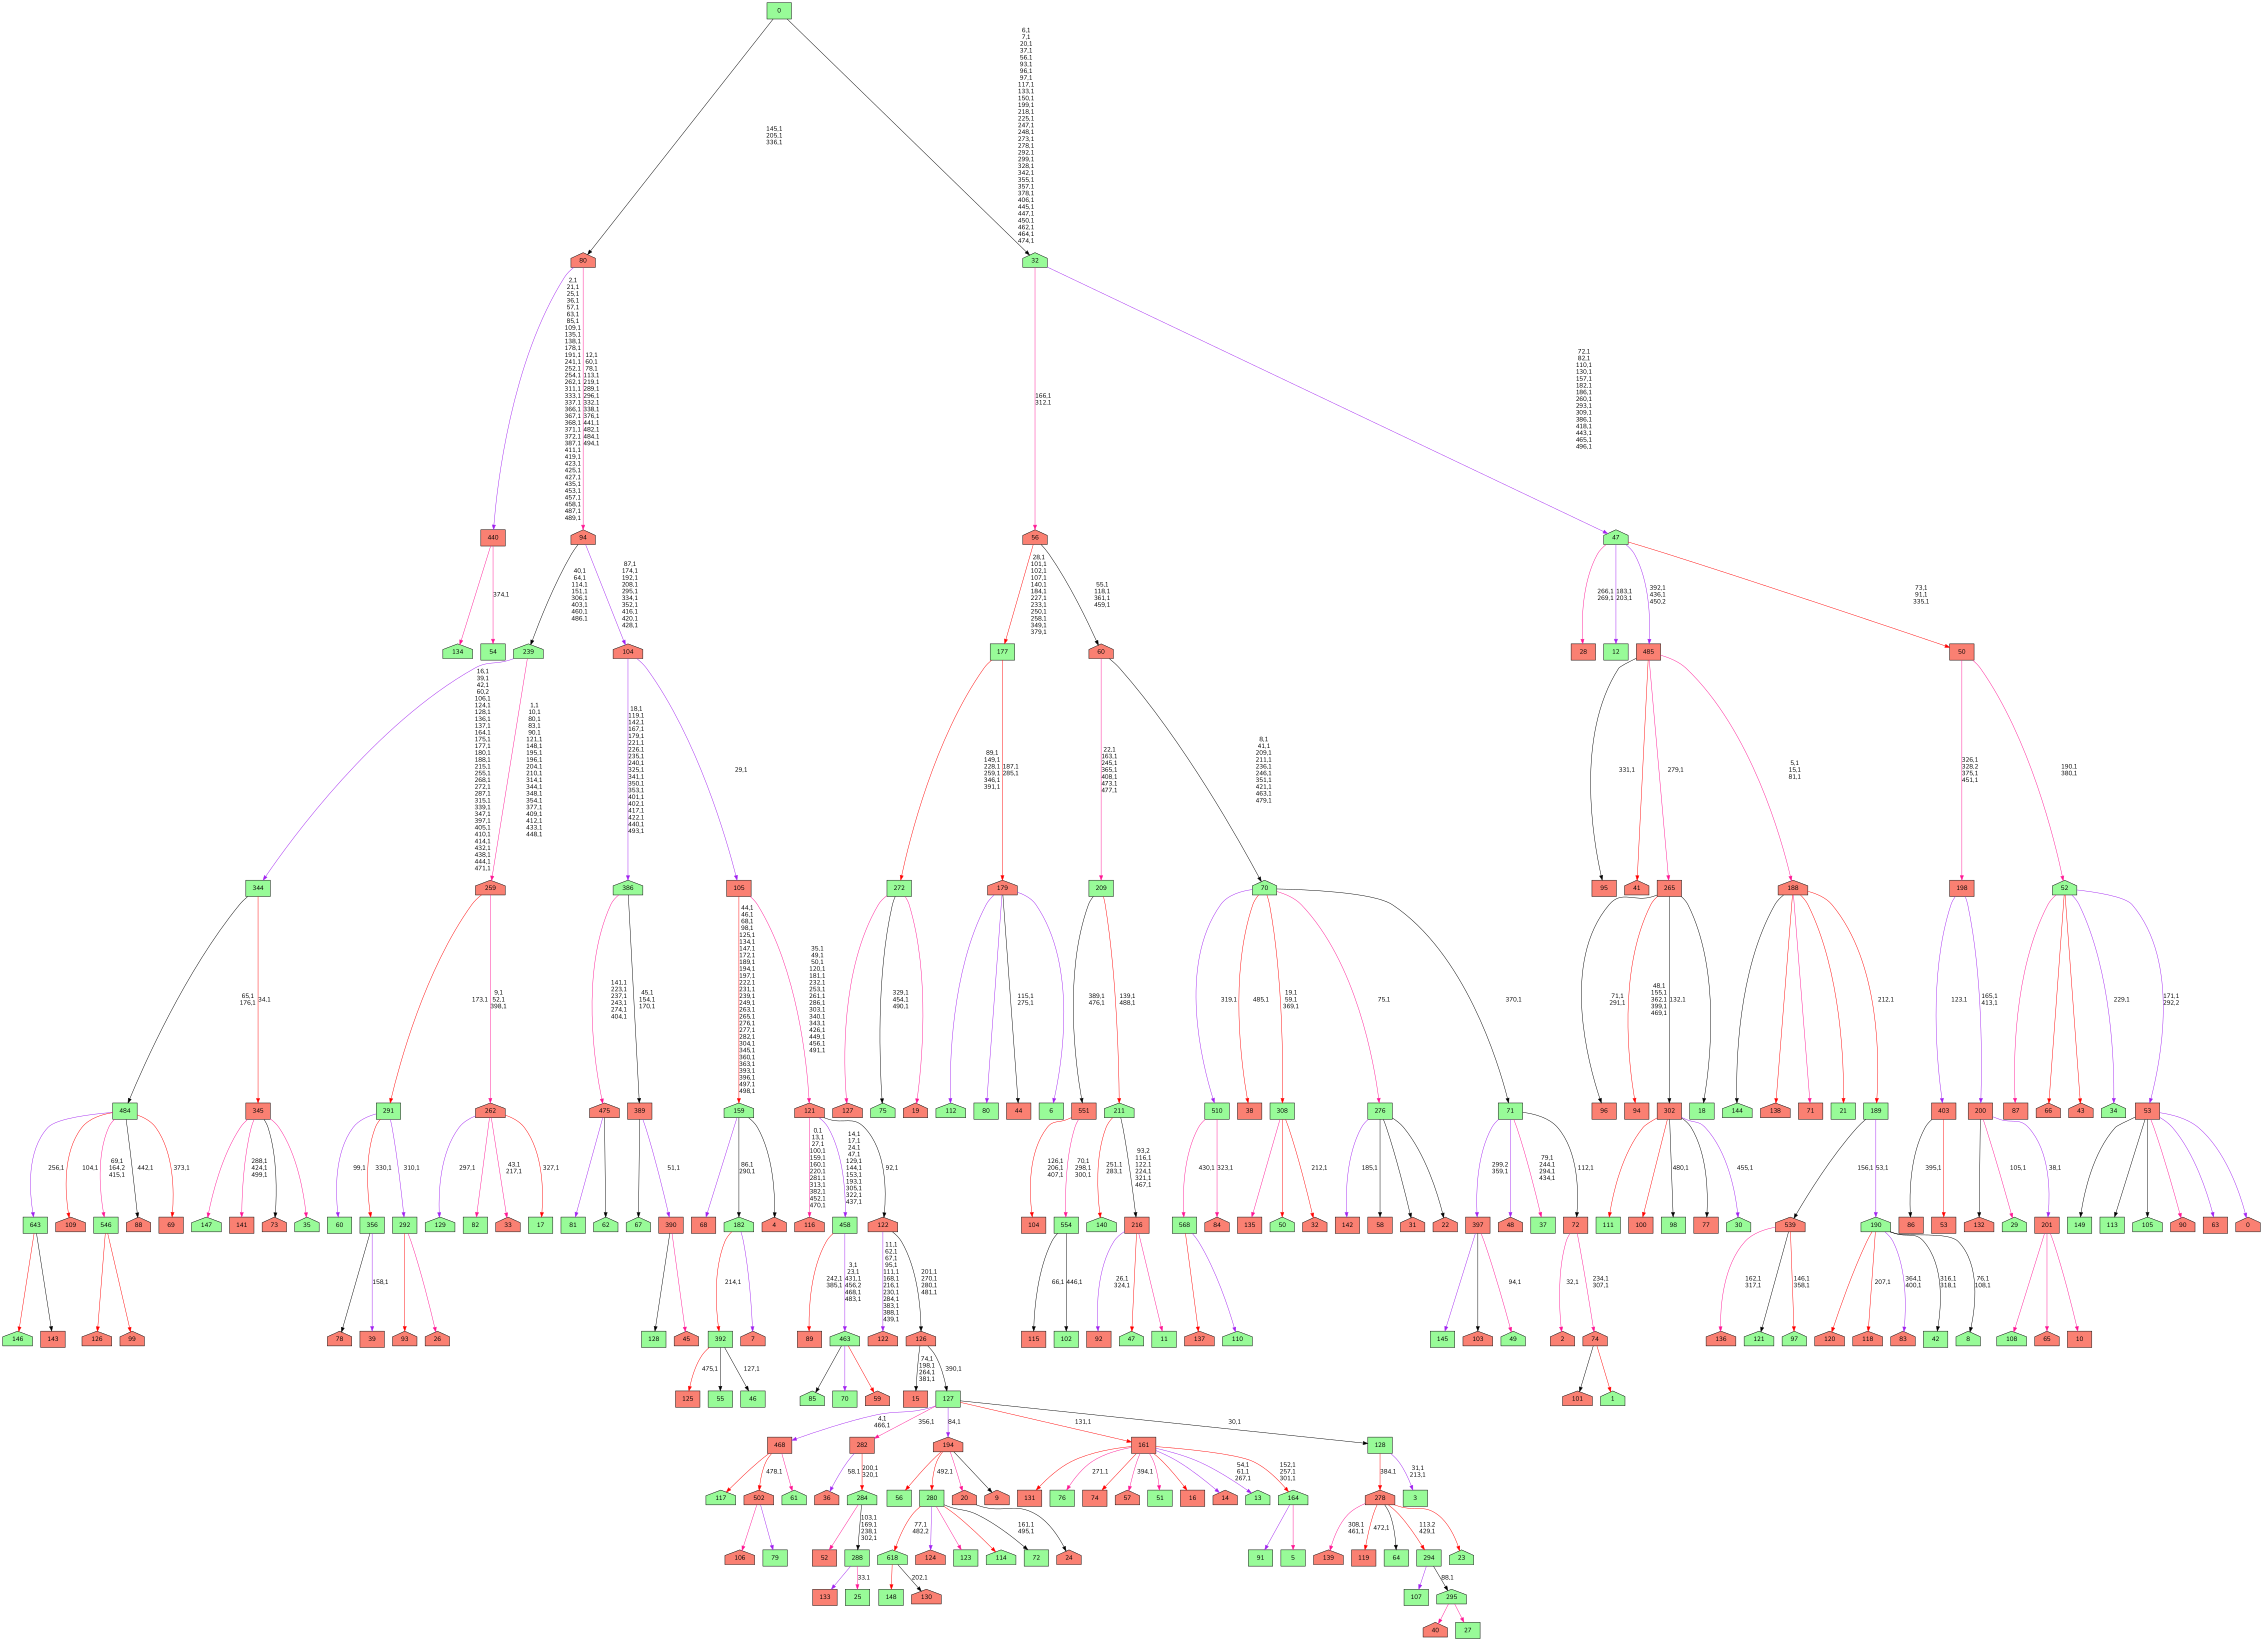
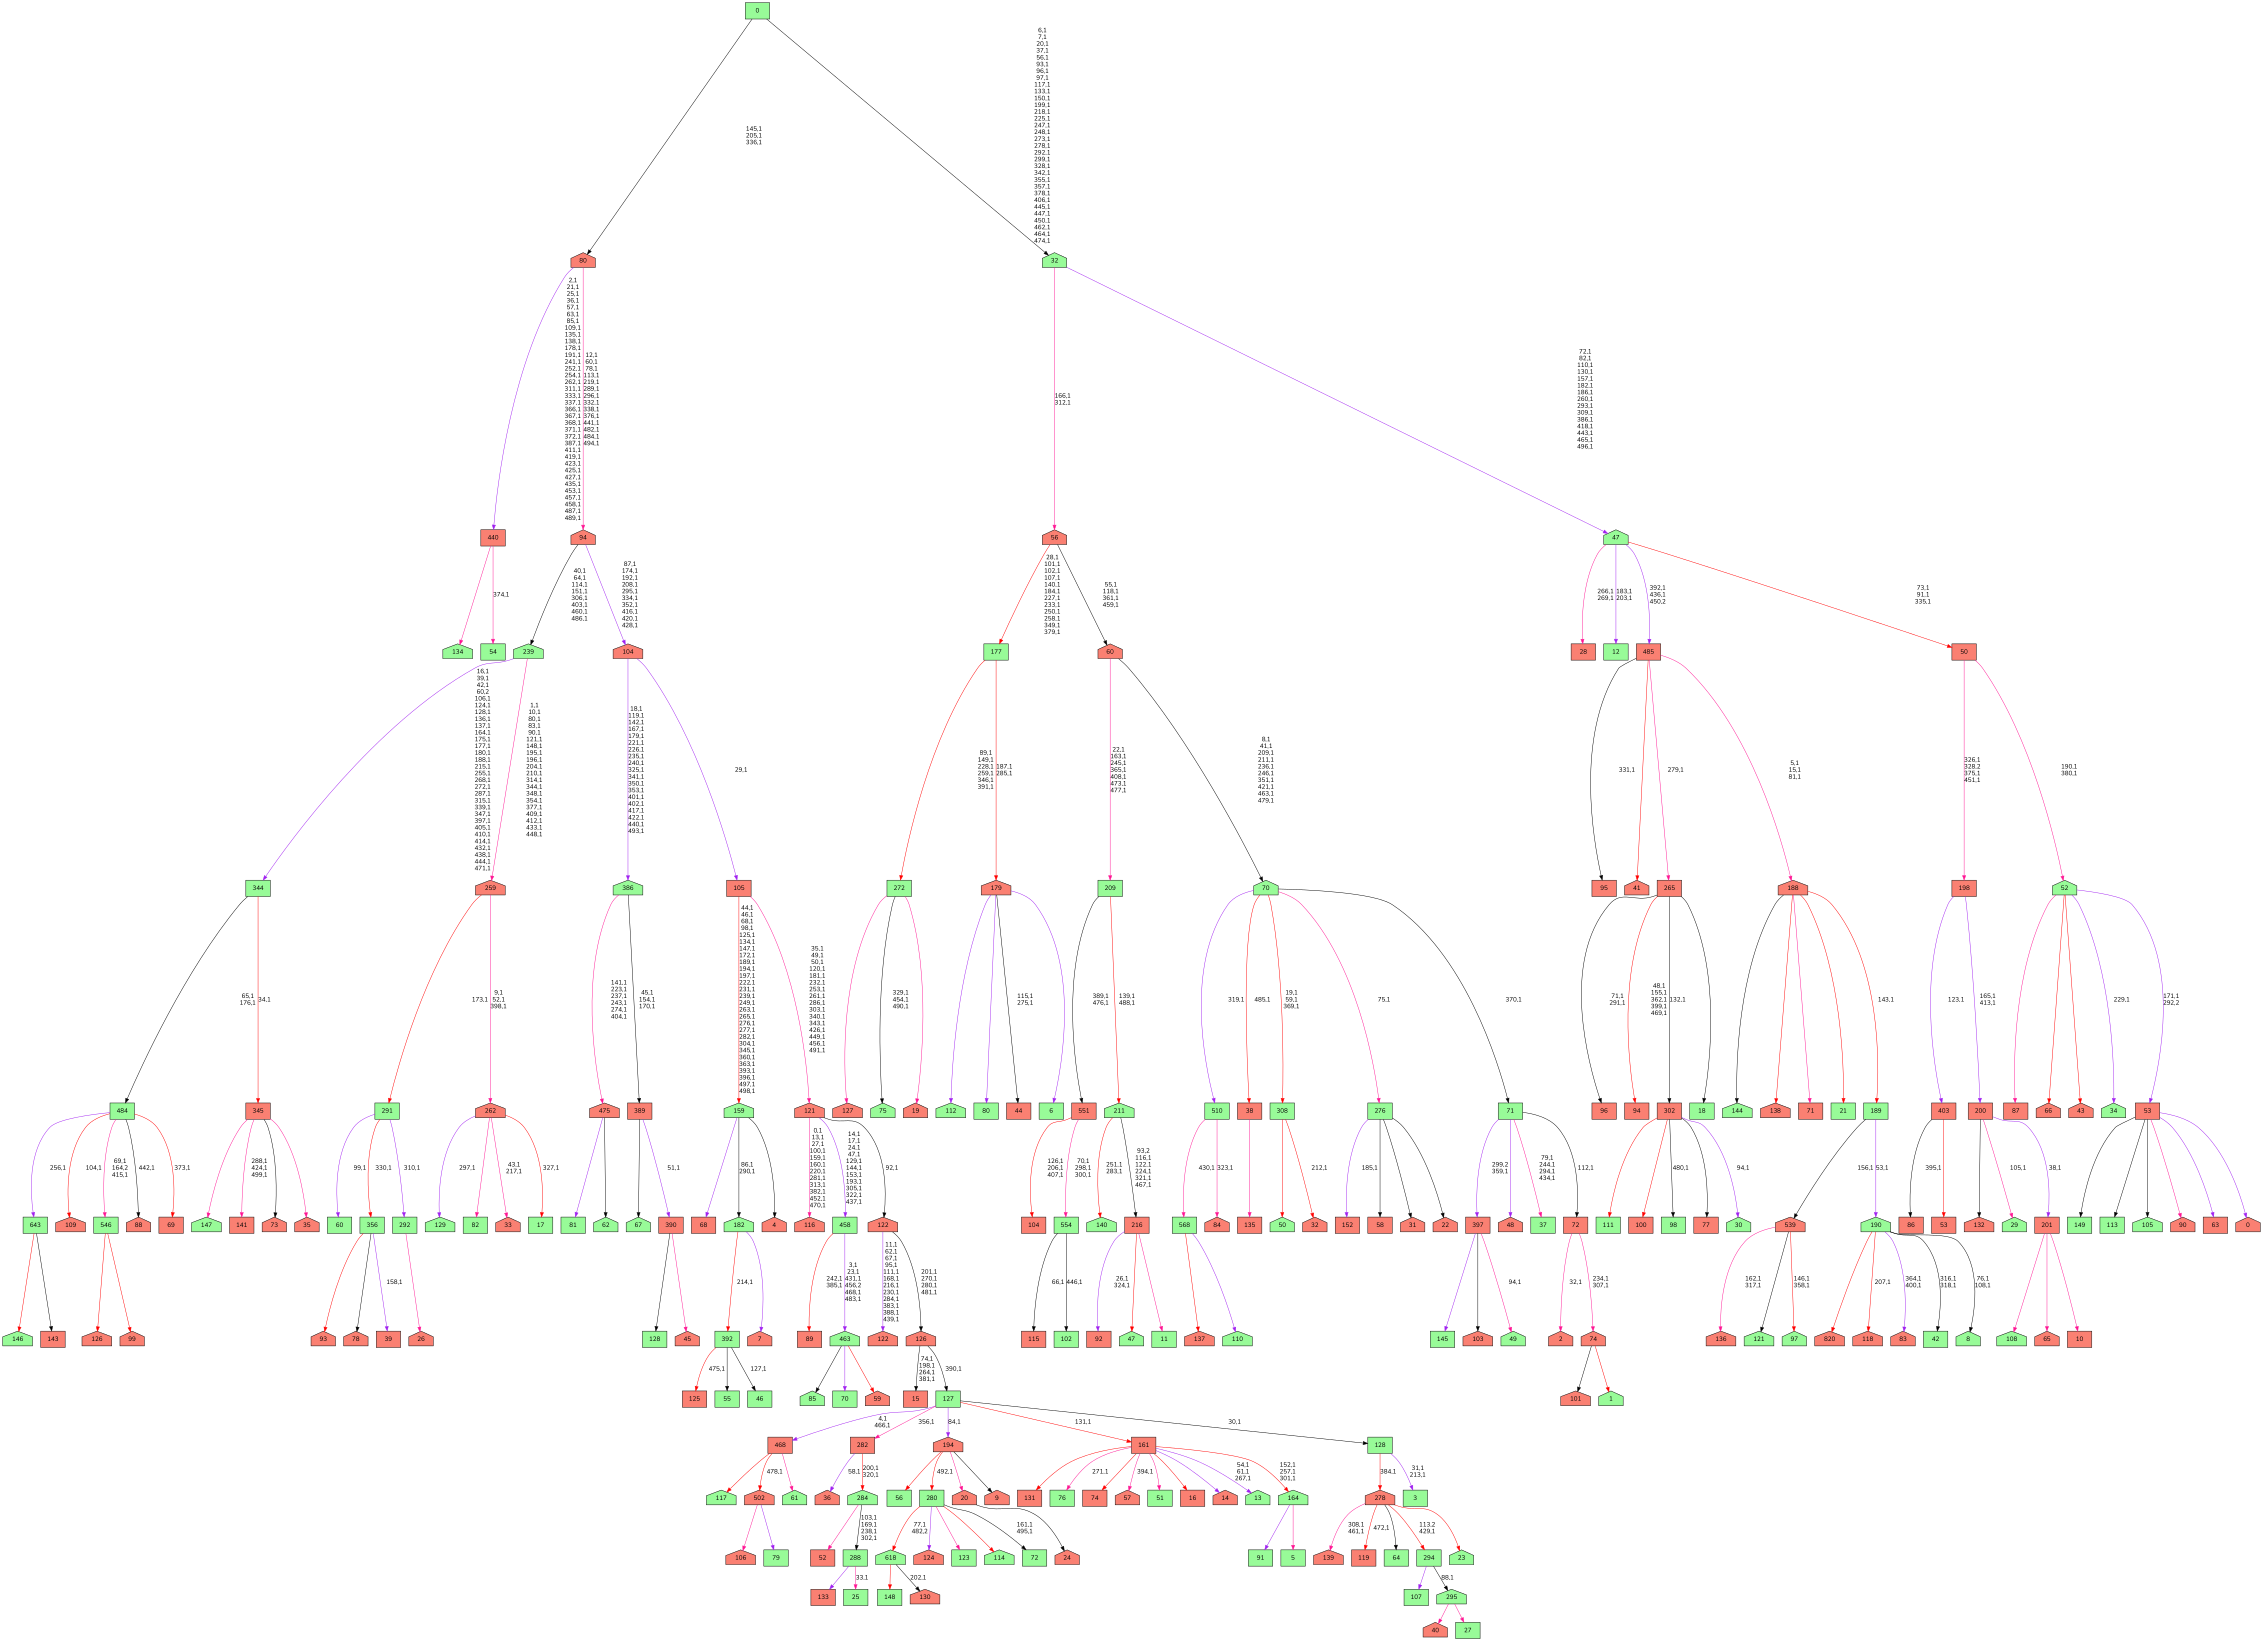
(1886, 1000) -> (1886, 1000)
(1267, 1166) -> (1250, 1166)
(1745, 1168) -> (1743, 1168)
(307, 1225) -> (307, 1225)
(1347, 1225) -> (1347, 1225)
(405, 1280) -> (340, 1278)
(1830, 1339) -> (1830, 1339)
